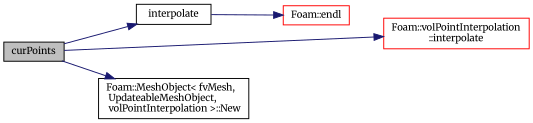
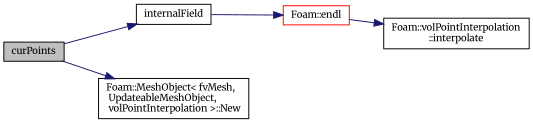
(174, 14) -> (174, 14)
(456, 33) -> (456, 33)
(219, 44) -> (362, 21)
